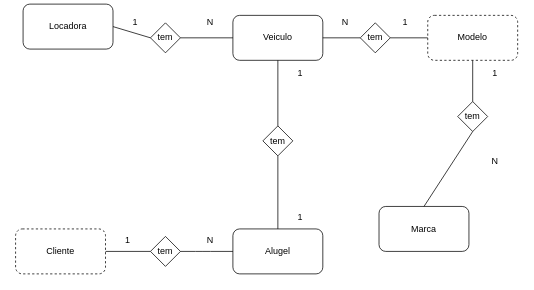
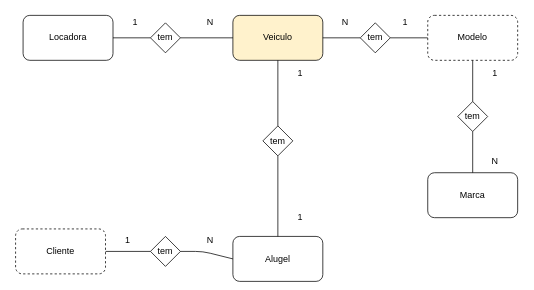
(68, 27) -> (68, 38)
(278, 38) -> (278, 38)
(424, 229) -> (473, 195)
(278, 252) -> (278, 259)
